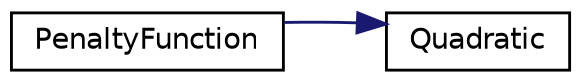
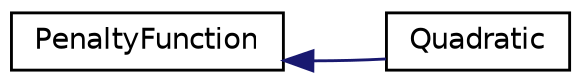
(321, 22) -> (350, 60)
